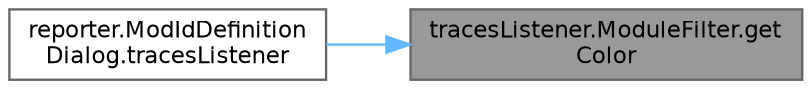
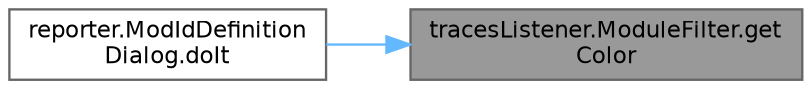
(168, 45) -> (168, 45)
